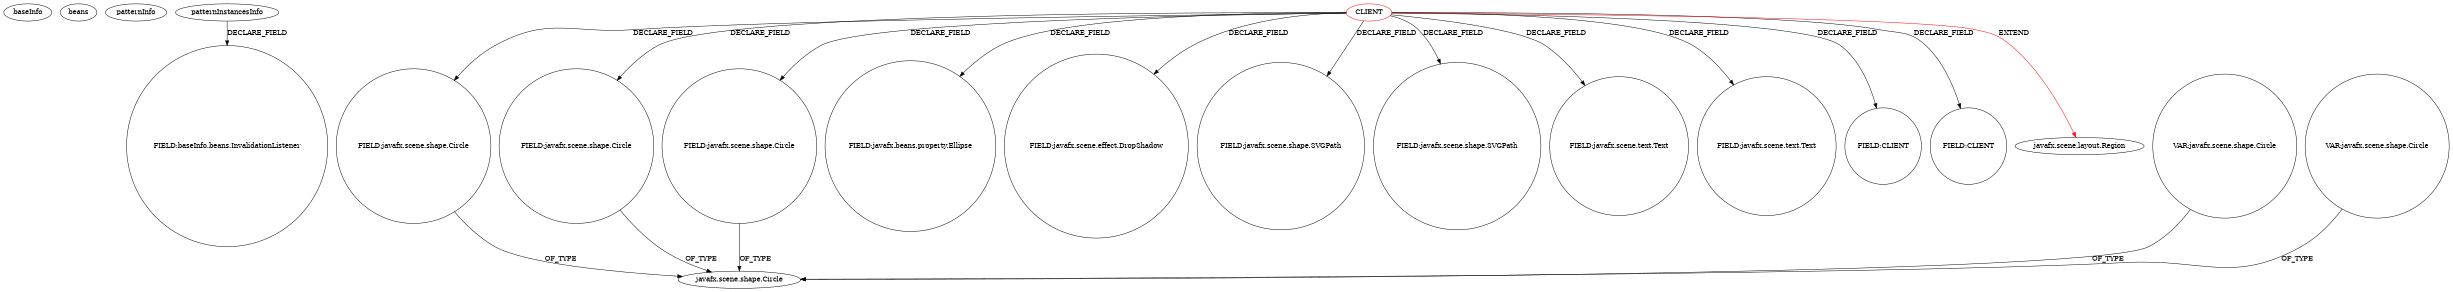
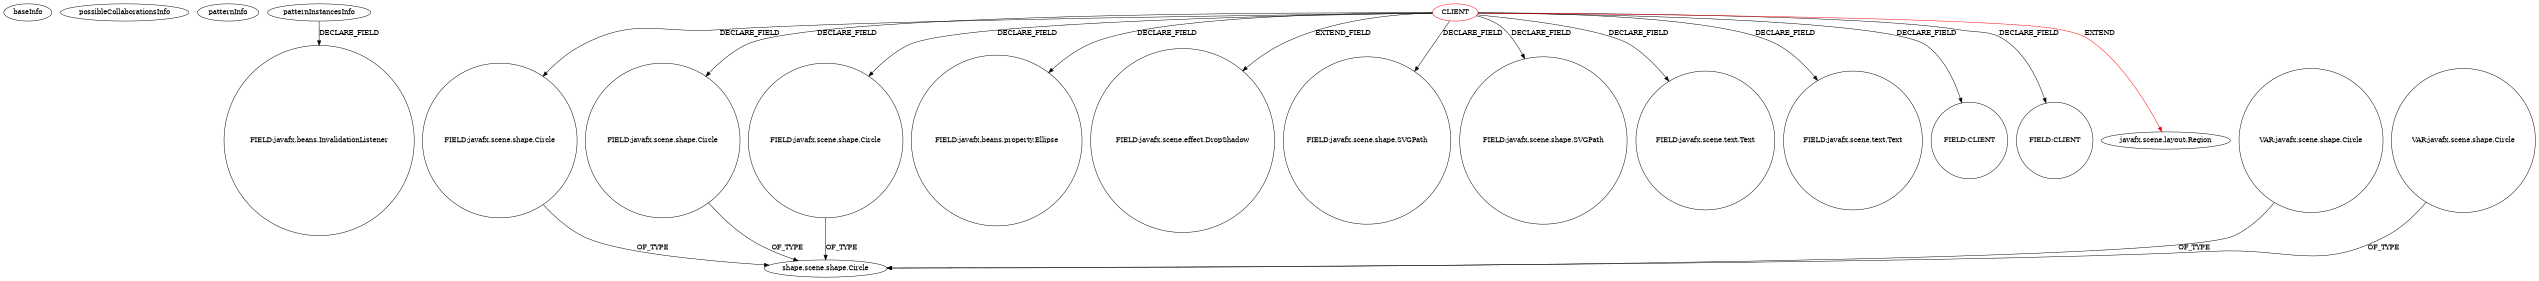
(79, 12) -> (125, 12)
(1259, 33) -> (1343, 33)
(227, 146) -> (319, 141)
(739, 280) -> (826, 269)
